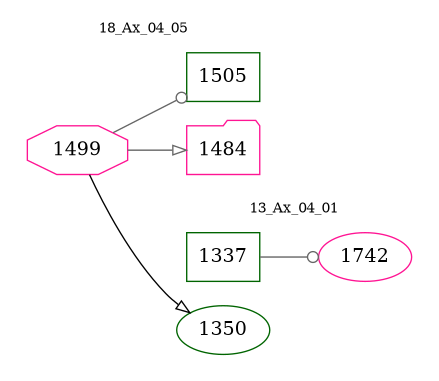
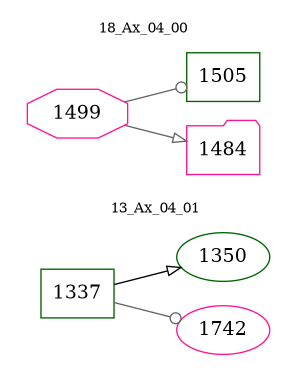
(143, 29) -> (143, 29)
(128, 244) -> (141, 278)
